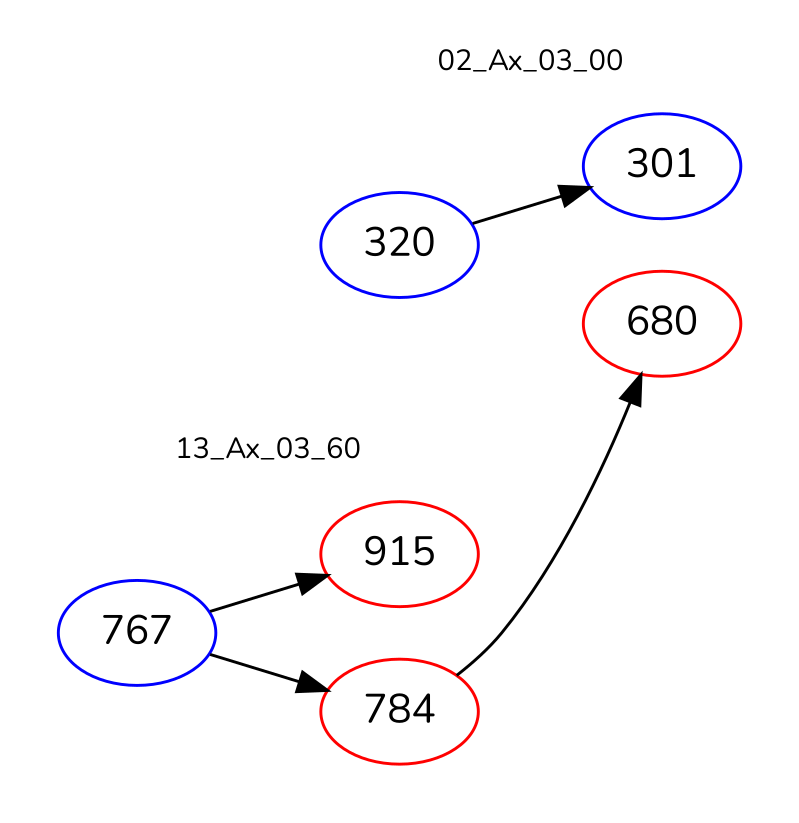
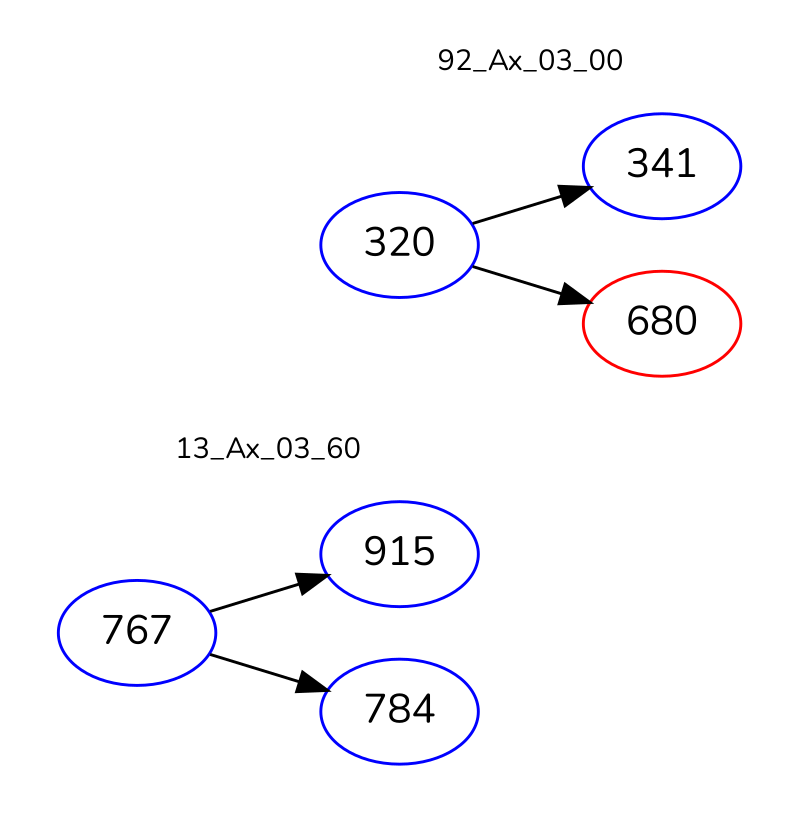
(531, 63) -> (531, 63)
(662, 166) -> (662, 166)
(559, 549) -> (517, 280)
(400, 554) -> (400, 554)
(400, 712) -> (400, 712)
